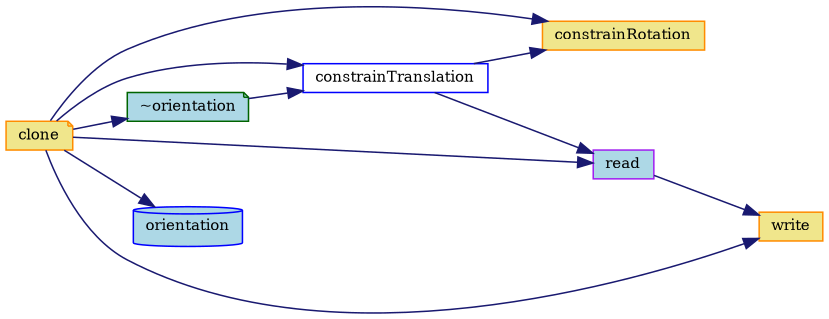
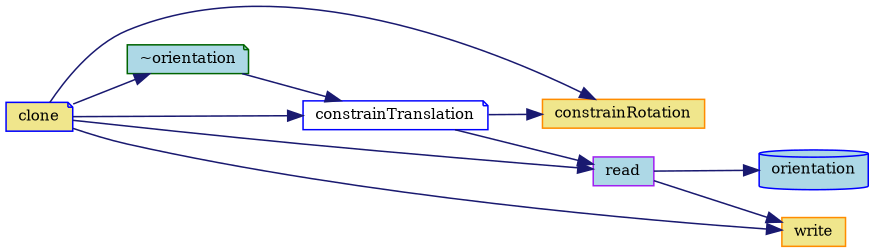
(395, 78) -> (395, 115)
(39, 136) -> (39, 117)
(103, 174) -> (699, 171)
